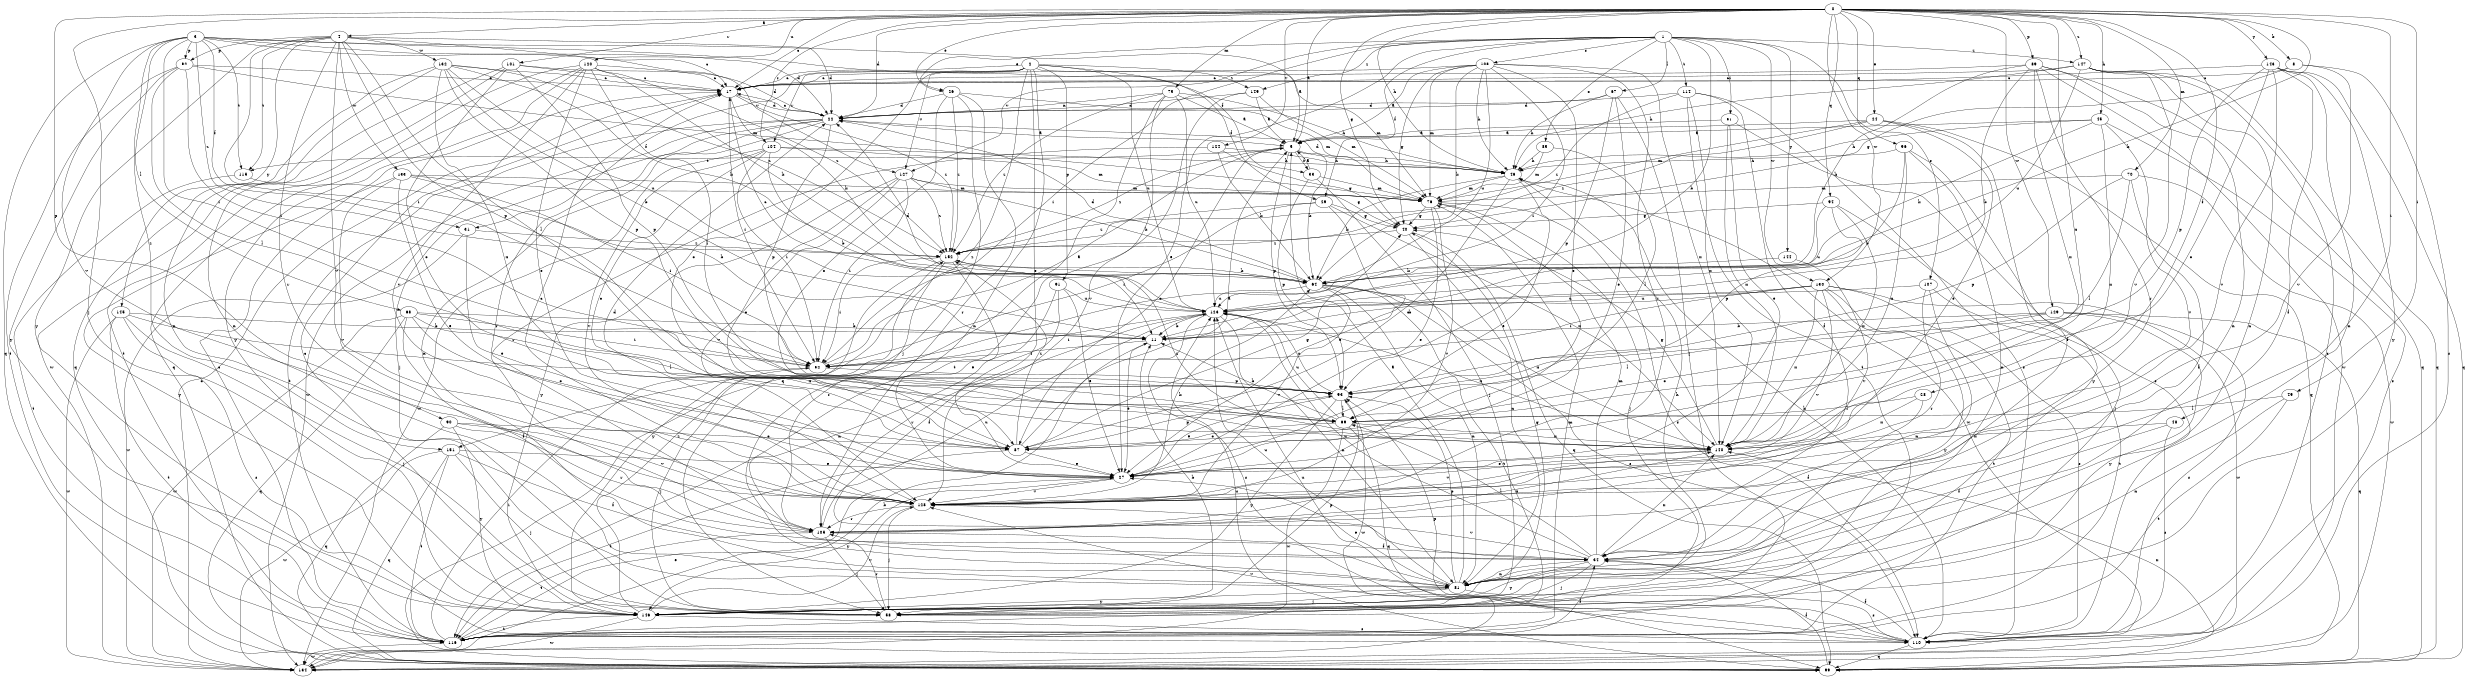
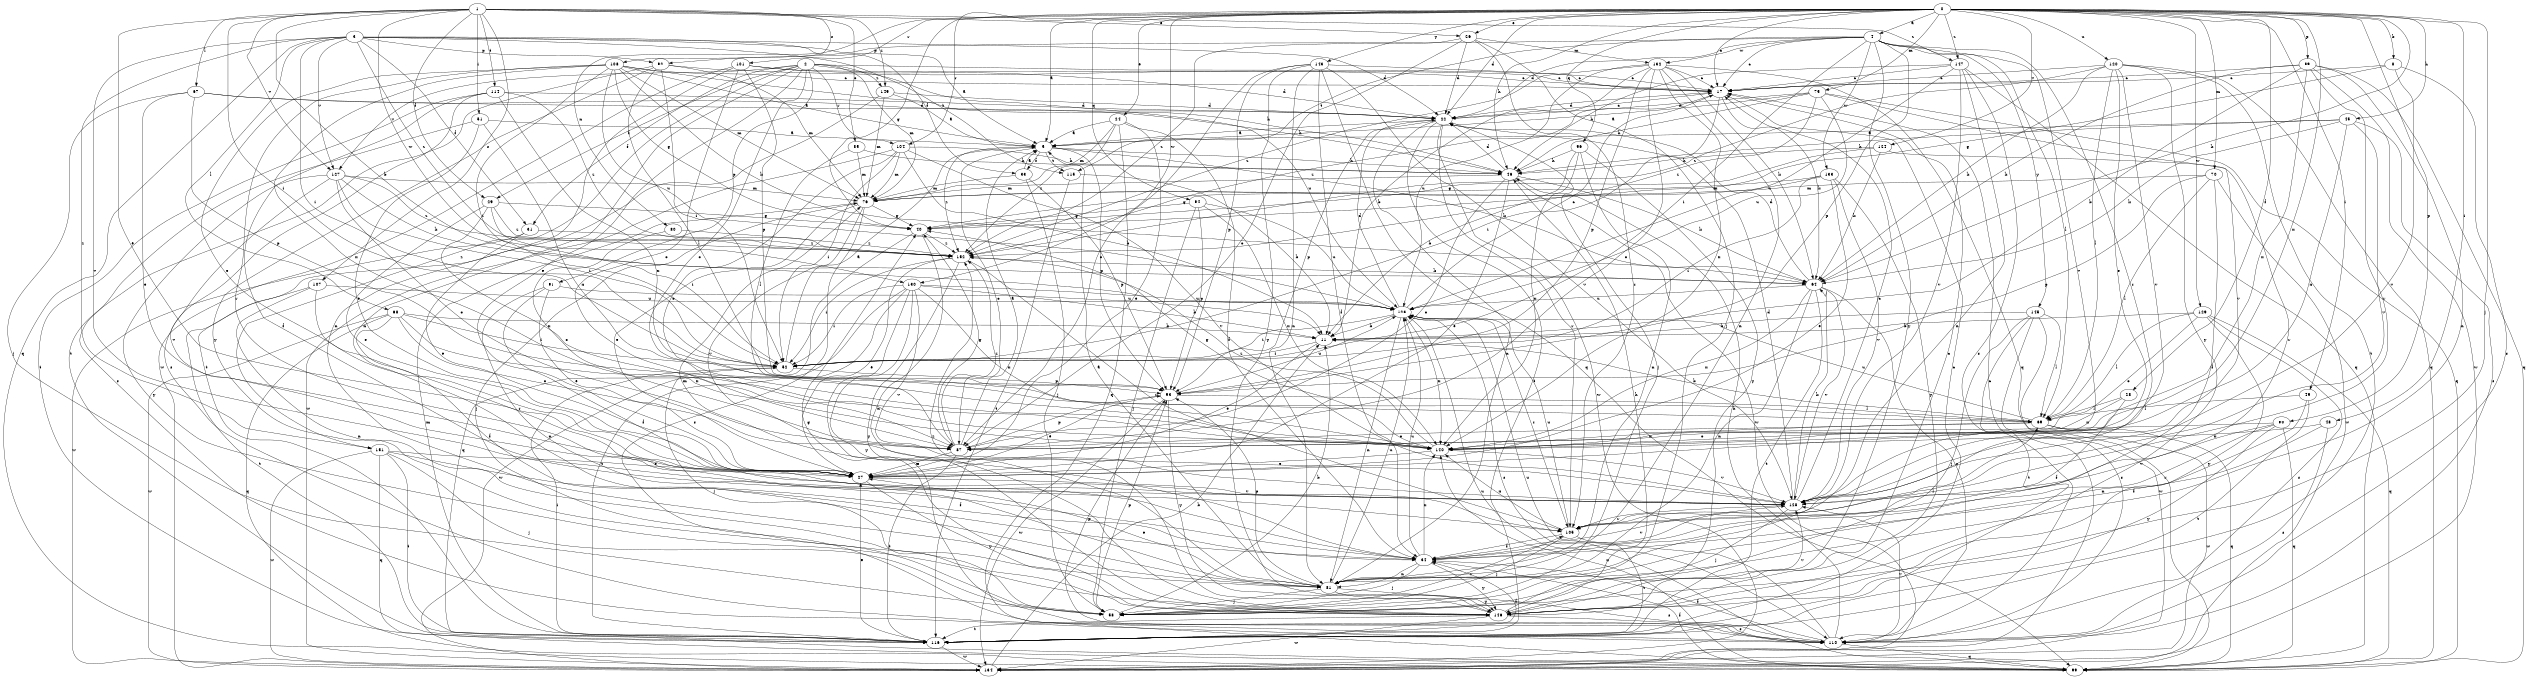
(1251, 112) -> (1561, 50)
none -> (673, 230)
(1788, 257) -> none
none -> (1417, 391)
